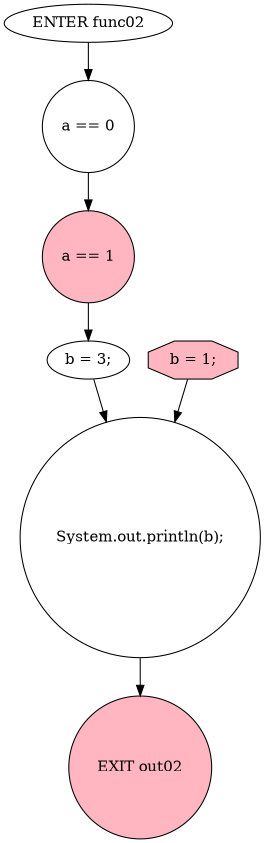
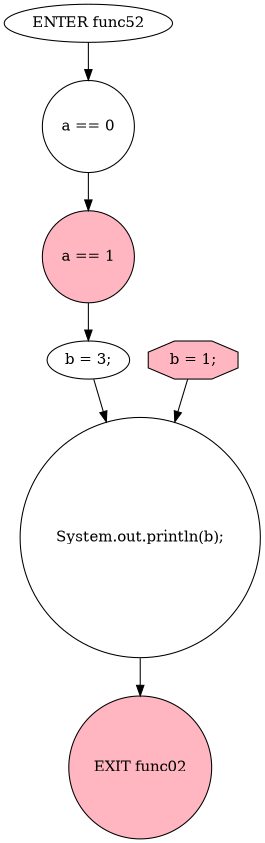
(88, 23) -> (88, 23)
(140, 767) -> (140, 767)
